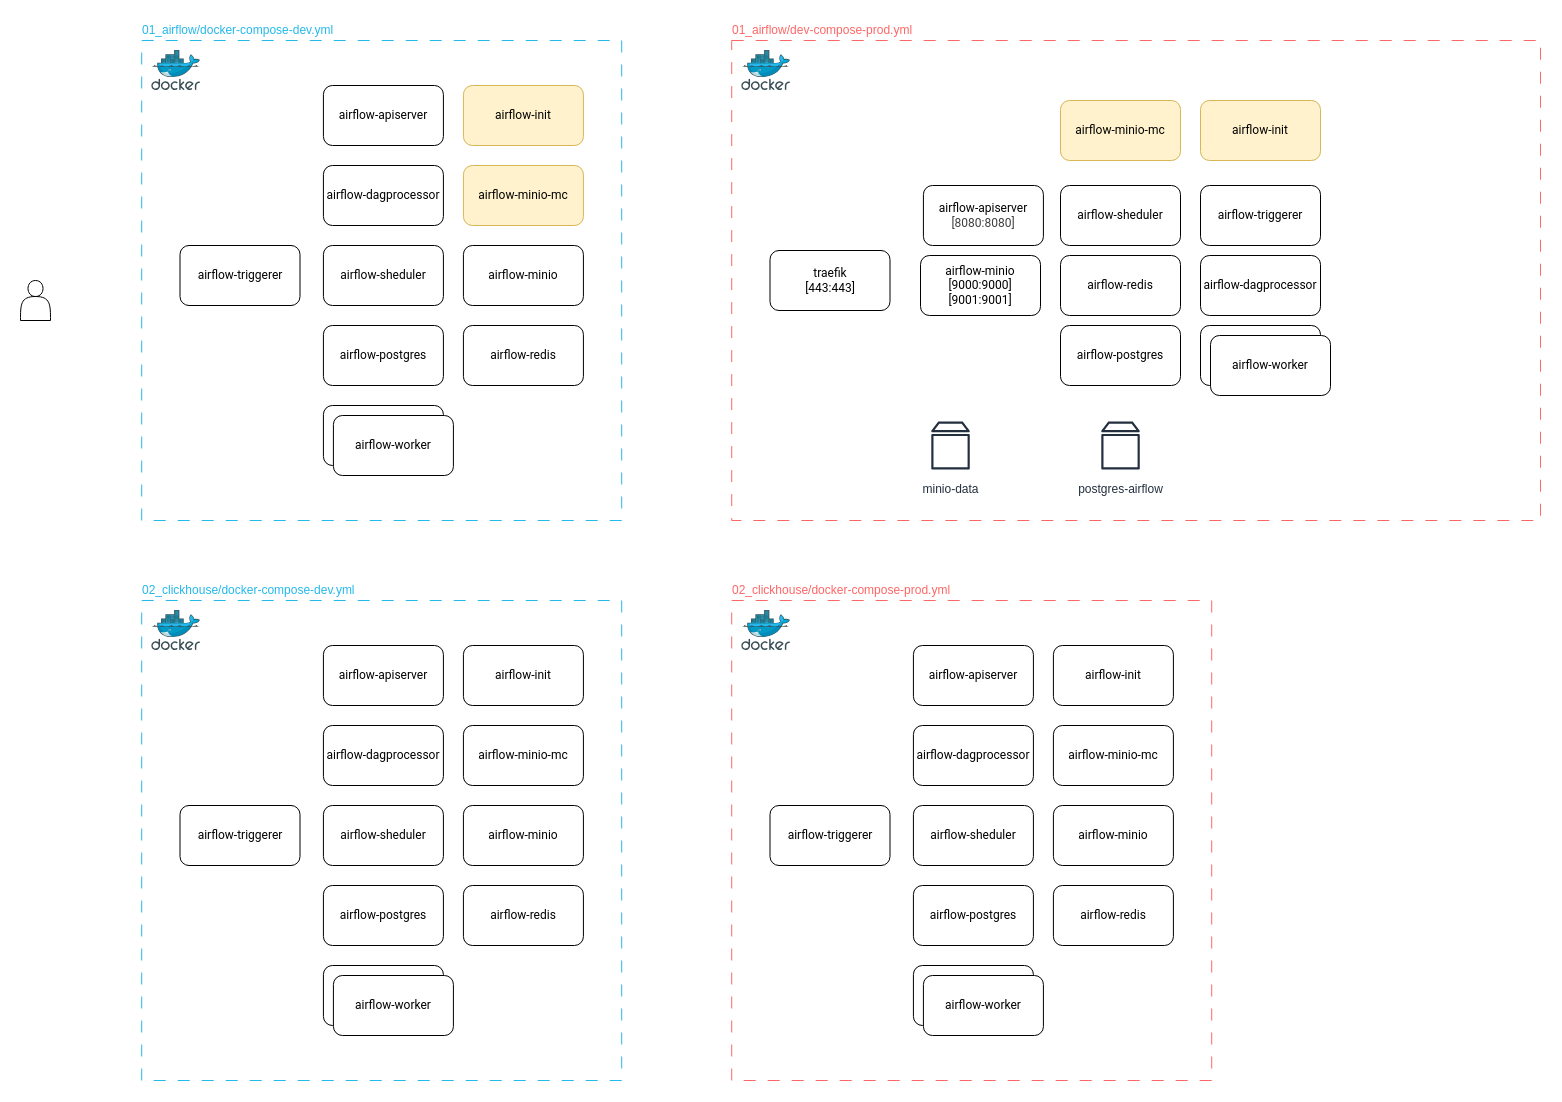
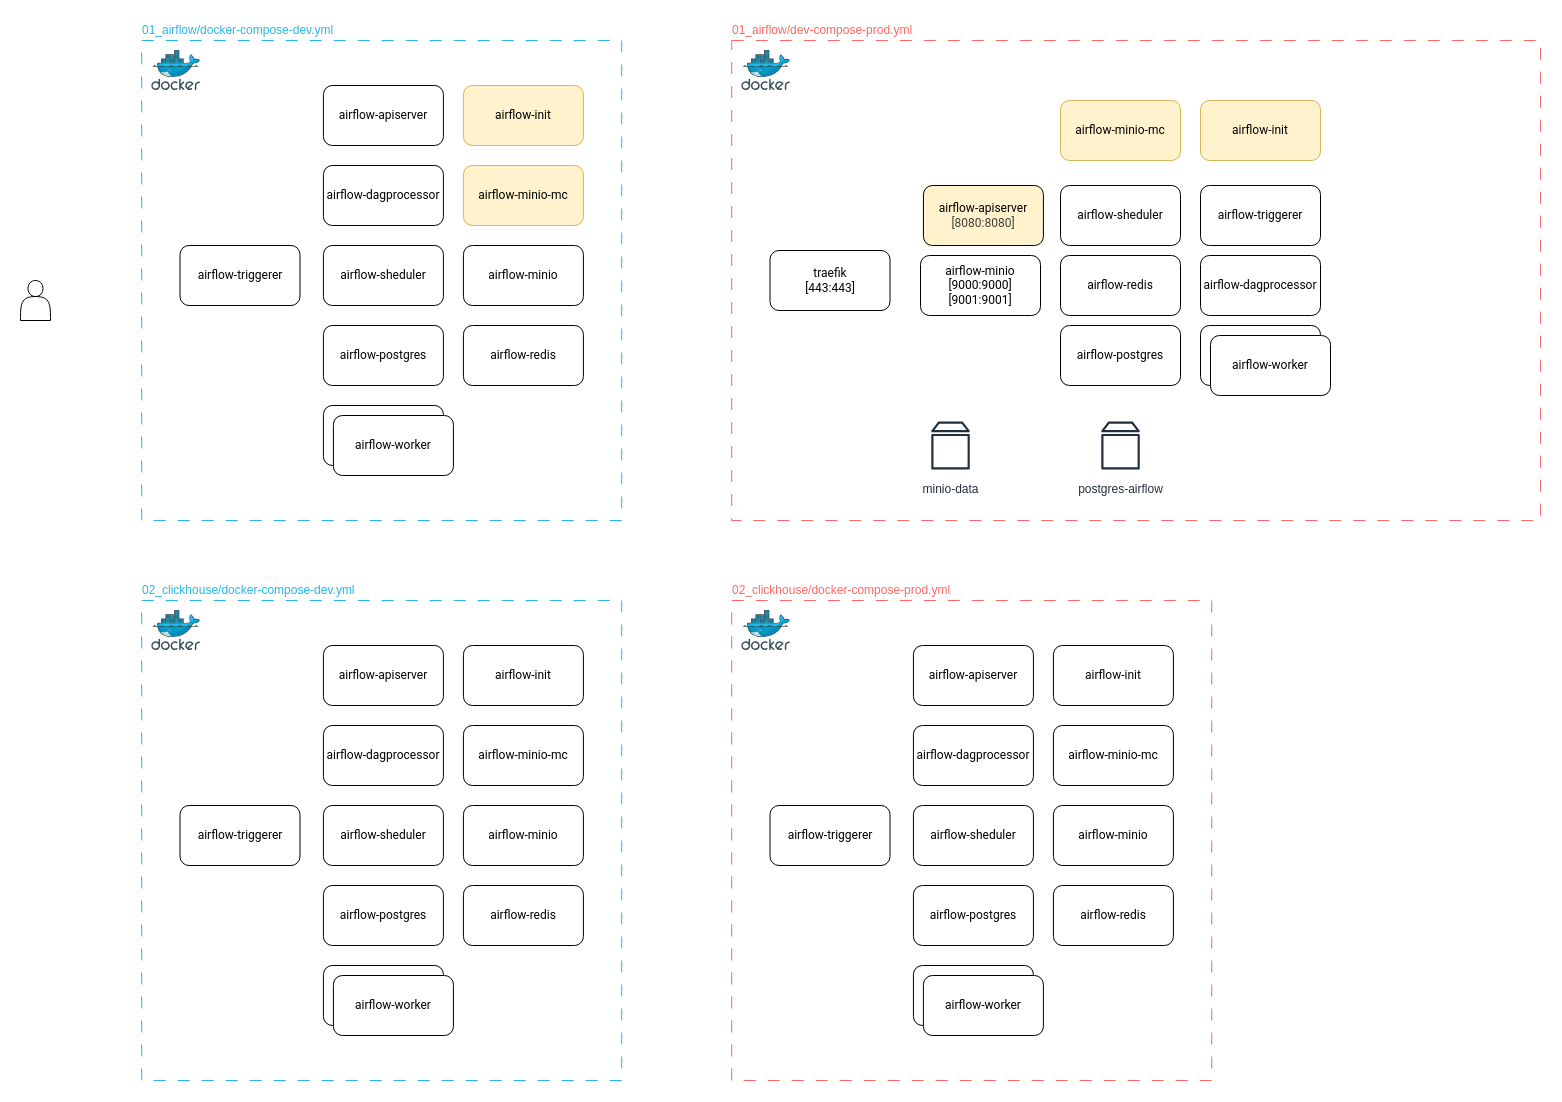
(983, 216) -> (983, 216)
